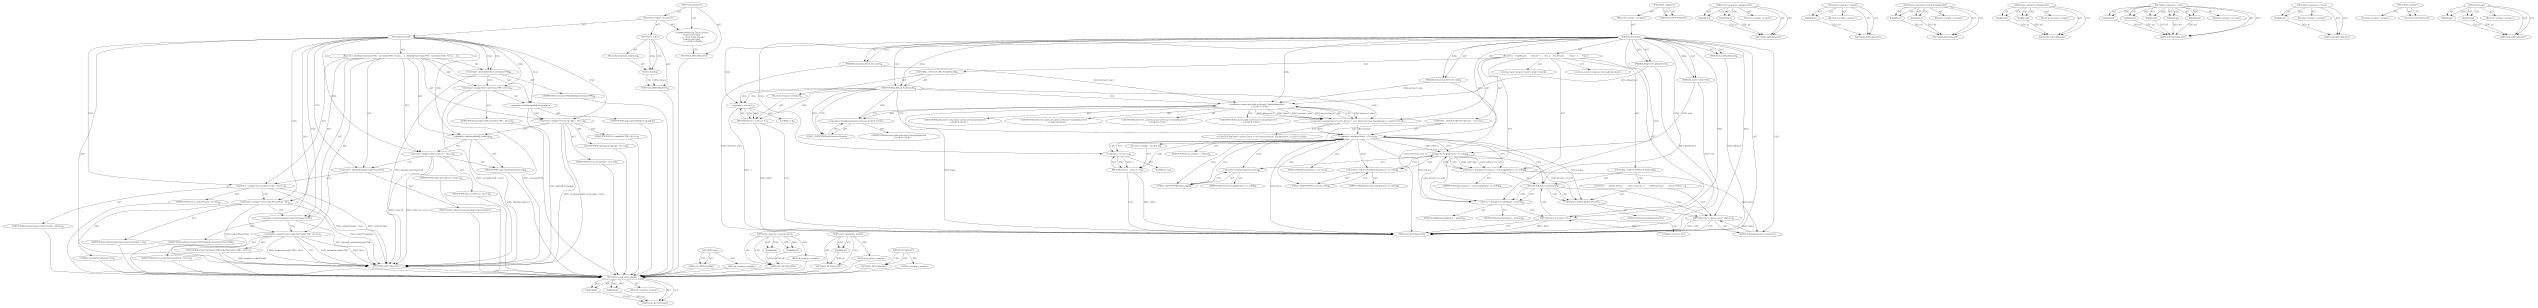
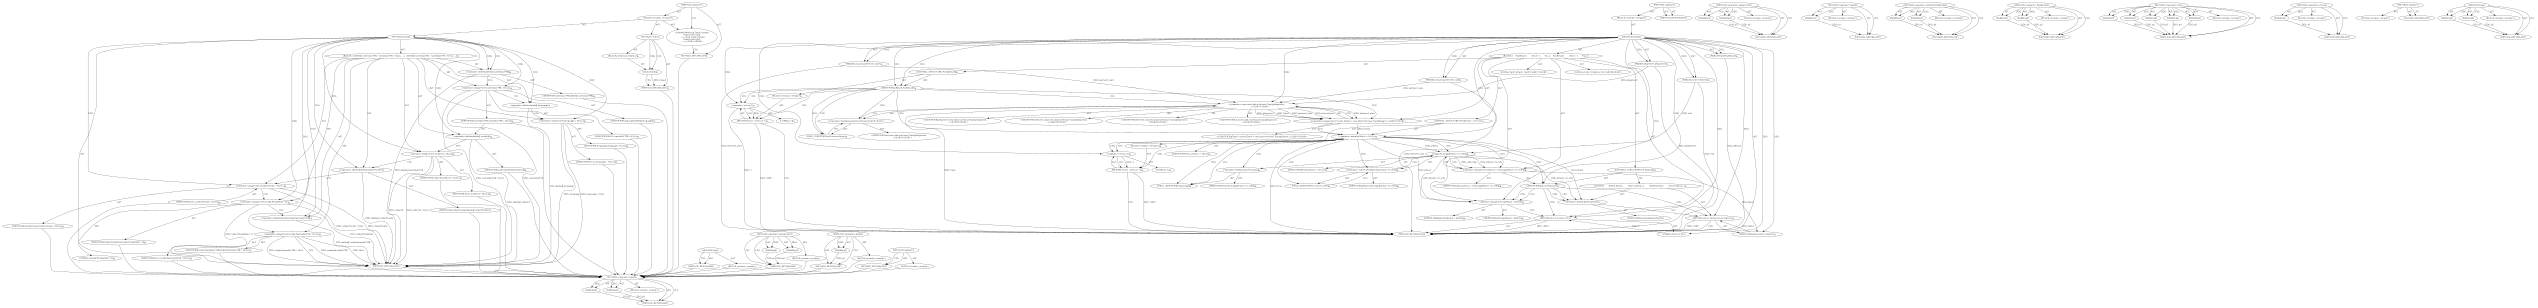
none -> (1763, 115)
(575, 117) -> (564, 103)
(518, 129) -> (480, 129)
(589, 129) -> (548, 115)
(1333, 153) -> (1380, 166)
(467, 162) -> (439, 165)
(1213, 181) -> none
(228, 193) -> (239, 197)
(1542, 205) -> (1549, 202)
(289, 226) -> none
(201, 242) -> none
(293, 265) -> (372, 223)
(348, 276) -> none
